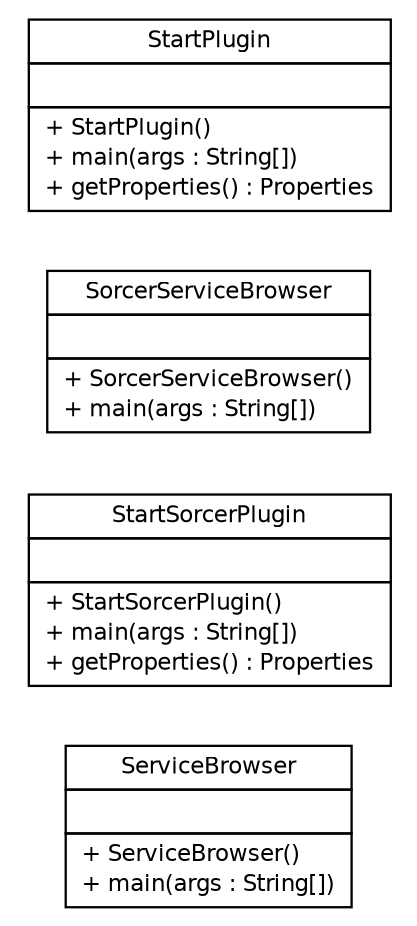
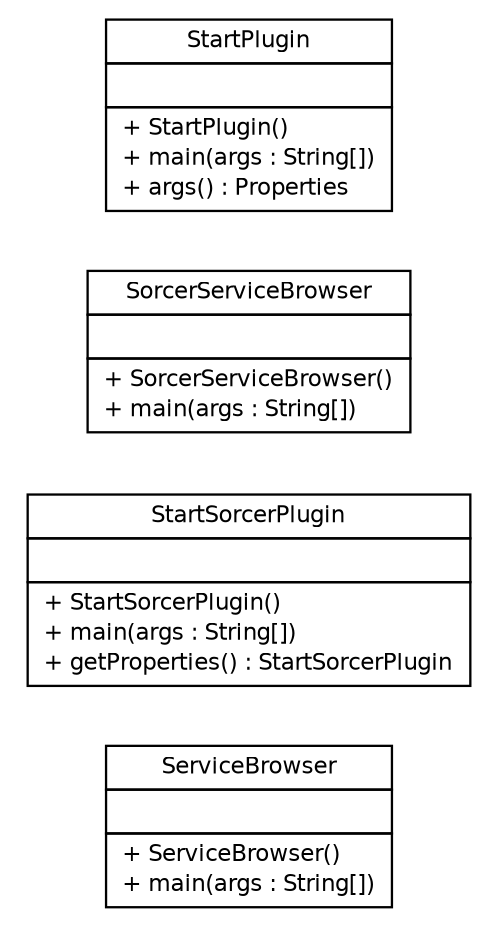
(210, 188) -> (236, 188)
(210, 663) -> (249, 663)
